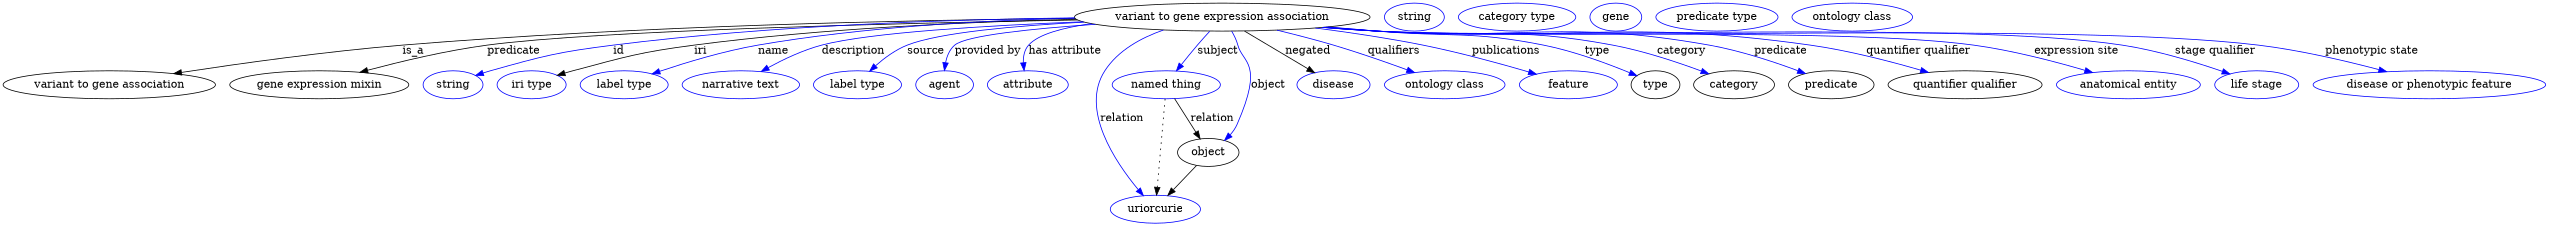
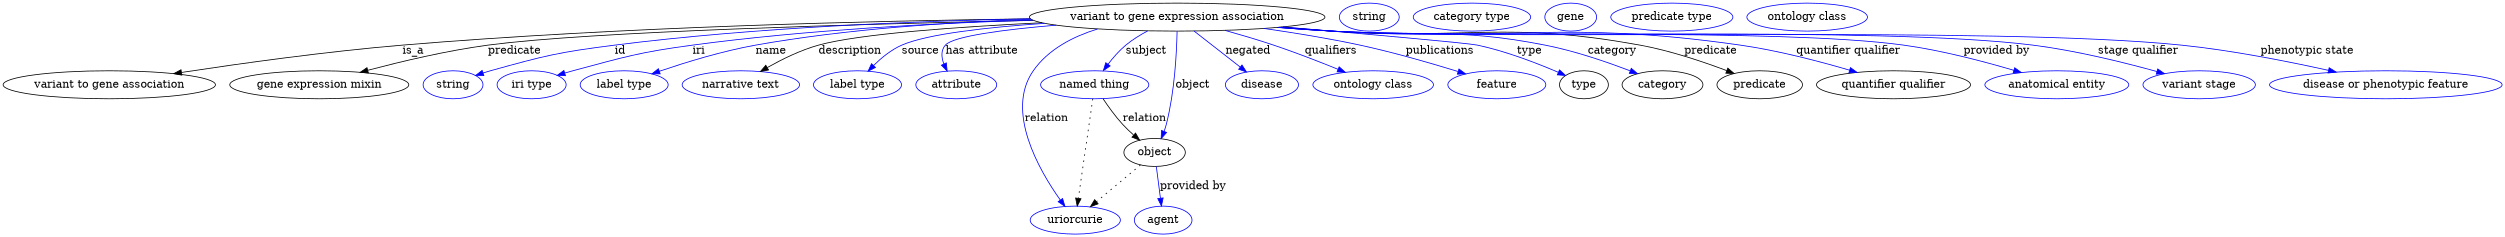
(923, 31) -> (902, 32)
(1010, 32) -> (1158, 182)
(793, 34) -> (797, 34)
(1671, 39) -> (1607, 40)
(1276, 50) -> (1217, 49)
(2077, 51) -> (1997, 51)
(2257, 85) -> (2199, 85)
(1185, 178) -> (1118, 183)
